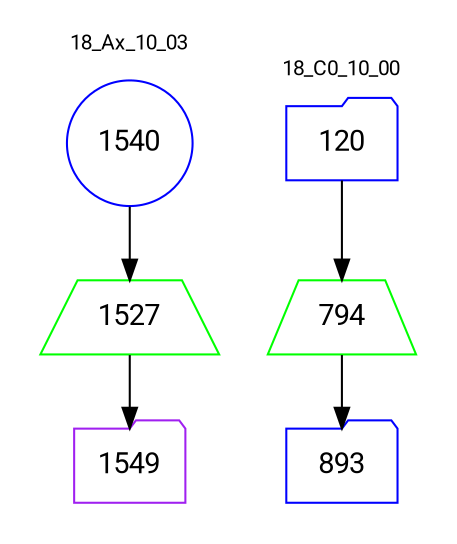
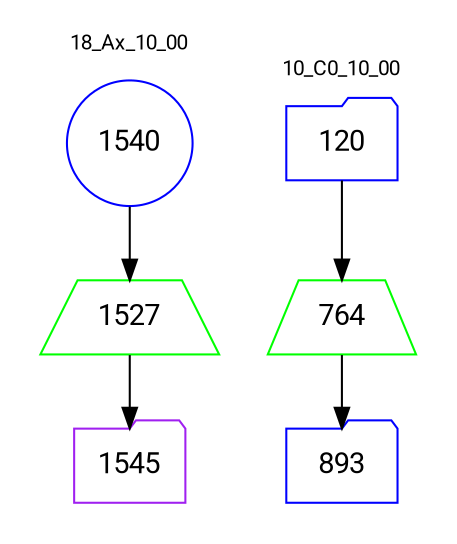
(130, 44) -> (130, 44)
(342, 70) -> (342, 70)
(342, 317) -> (342, 317)
(130, 466) -> (130, 466)
